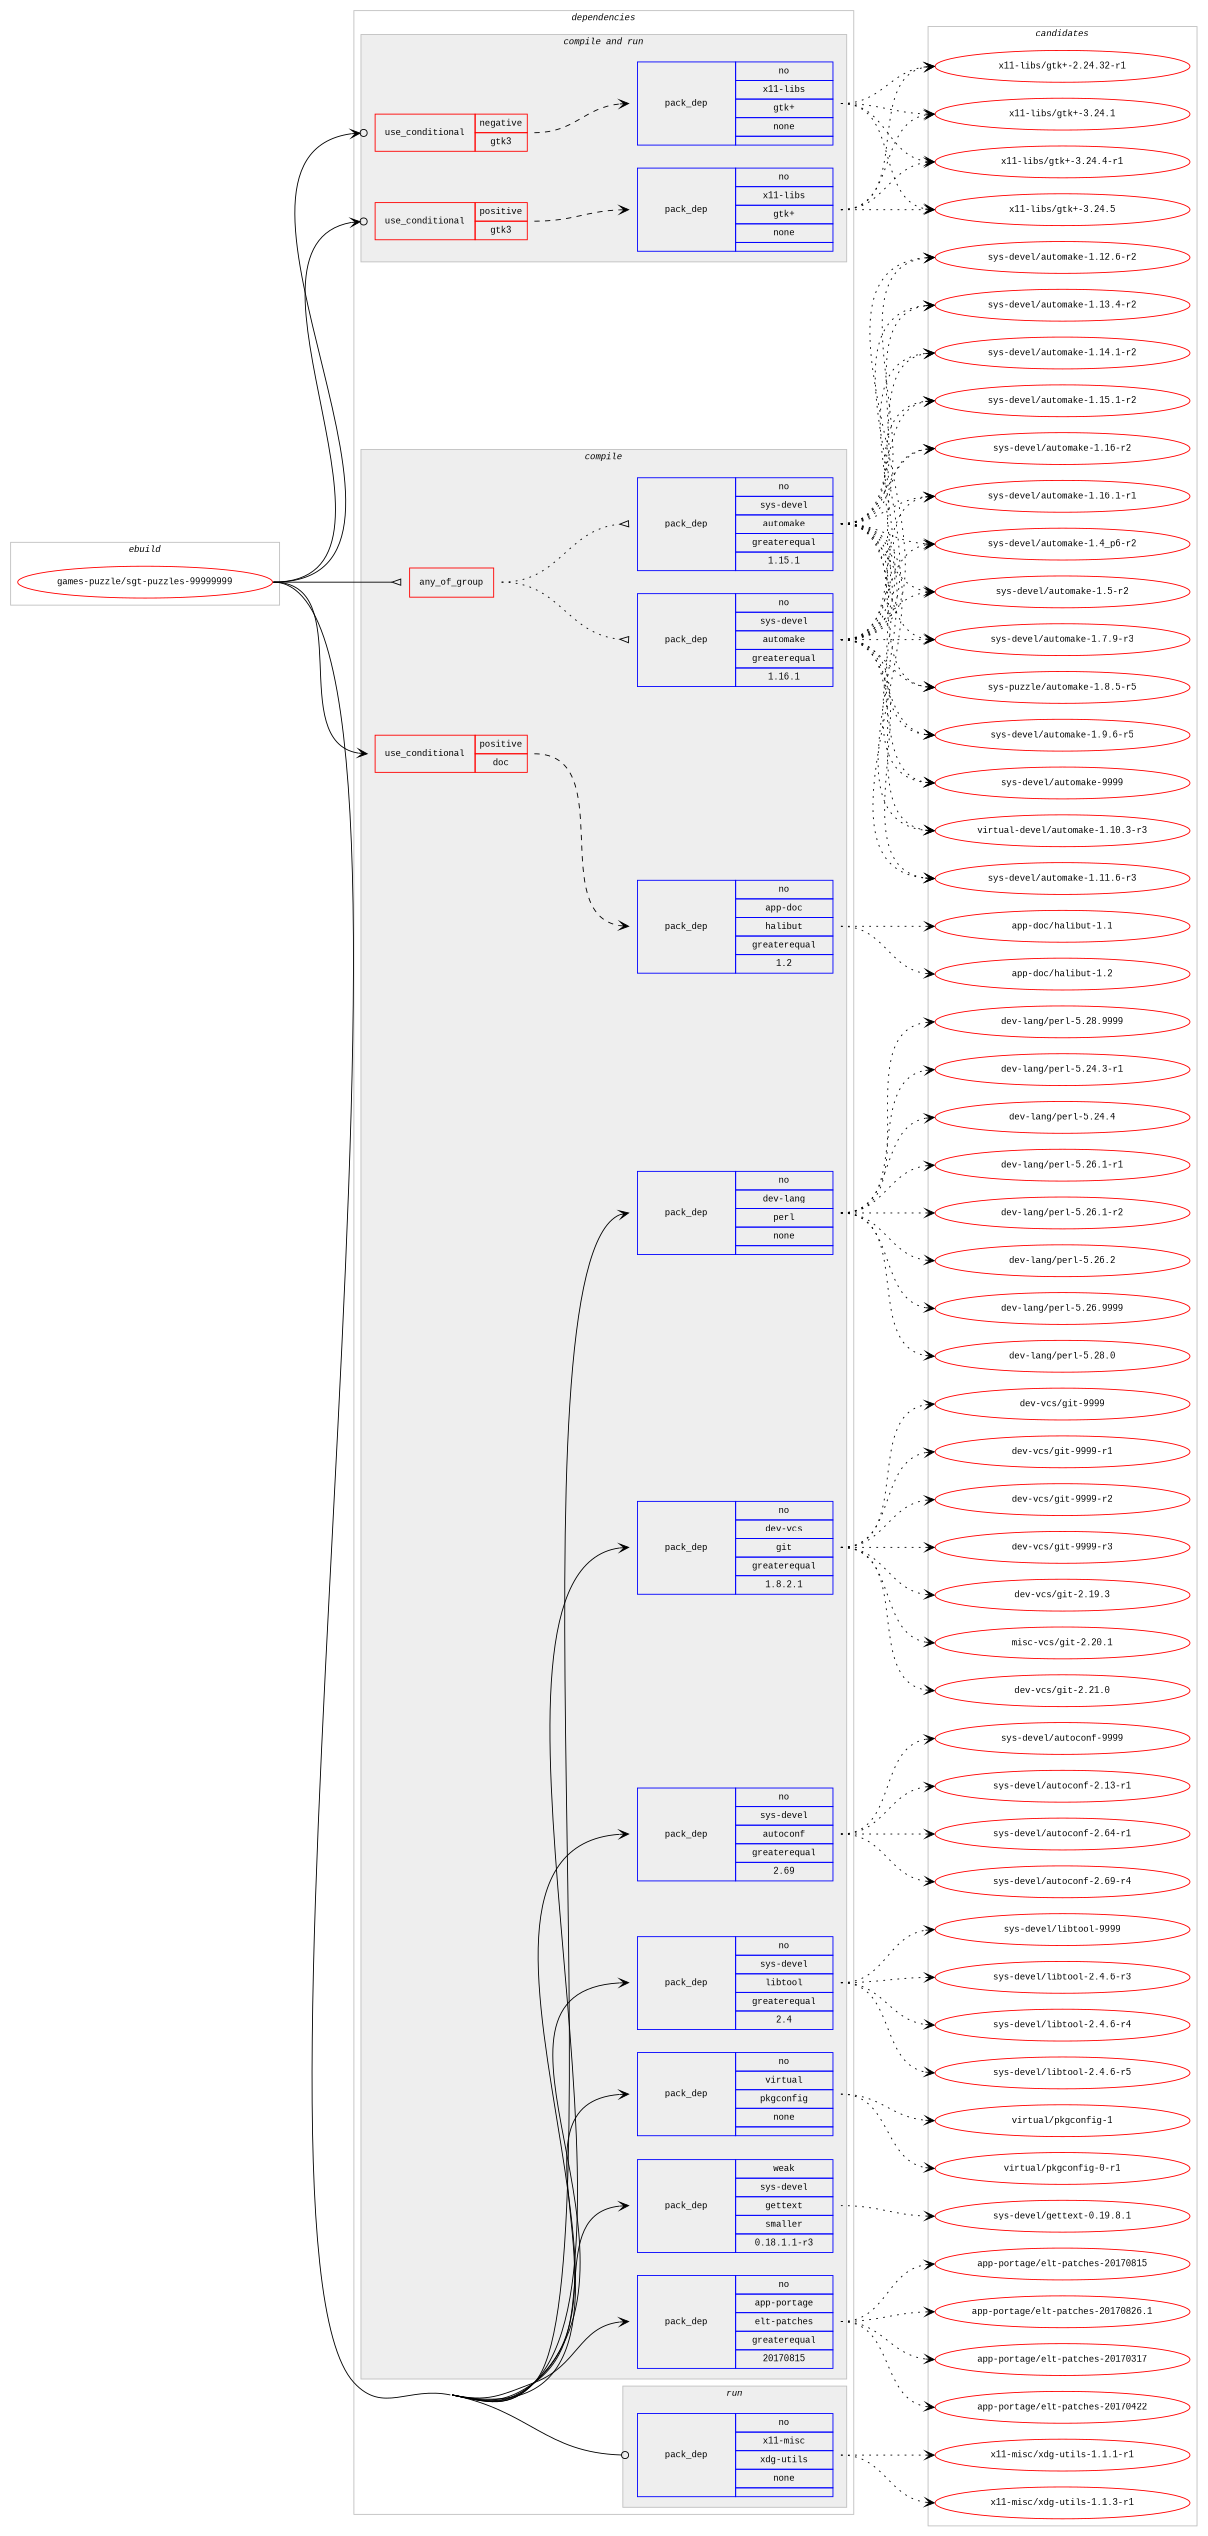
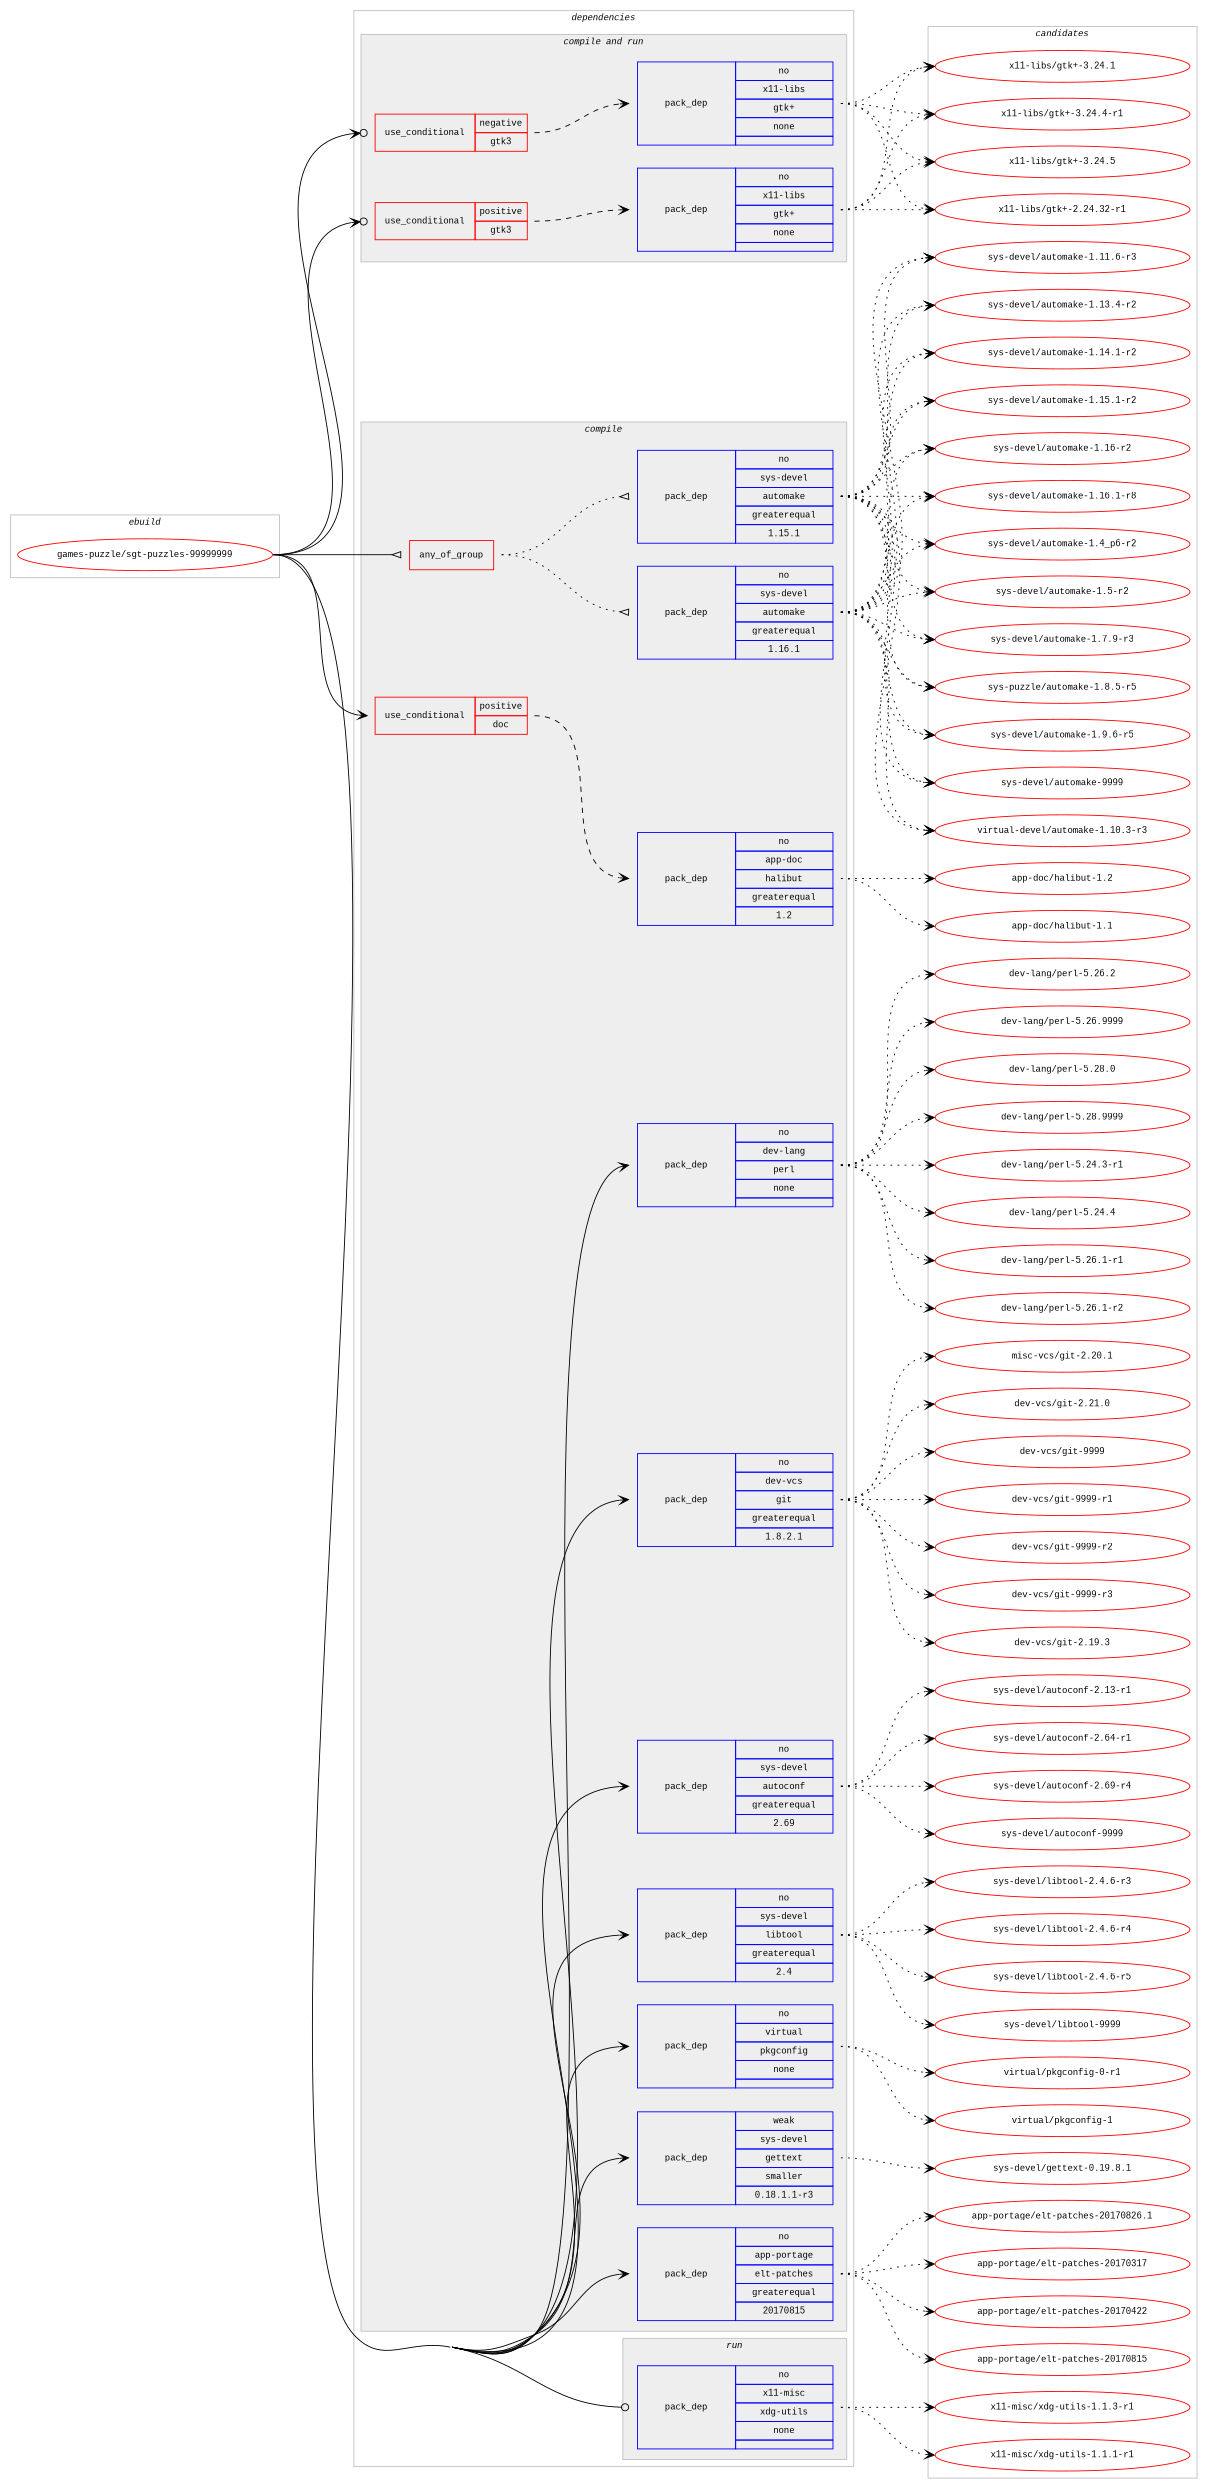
(1063, 257) -> none
(1063, 496) -> (1063, 496)
